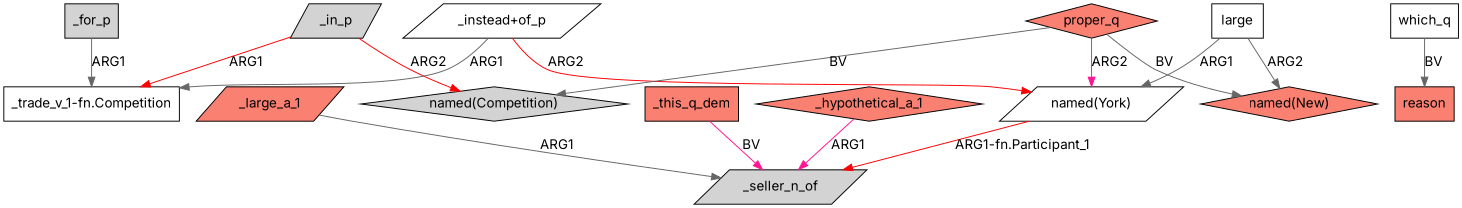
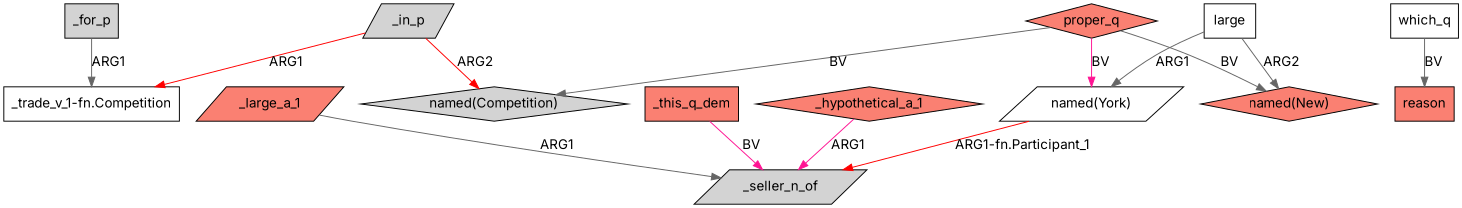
(502, 21) -> none
(1110, 62) -> (1101, 62)
